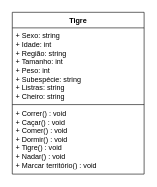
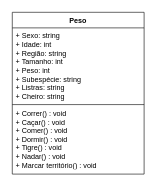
(78, 21) -> (78, 21)
